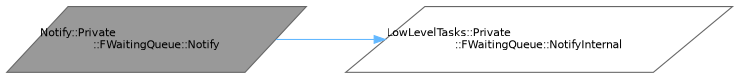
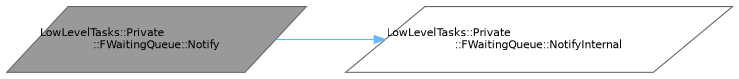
(157, 39) -> (157, 39)
